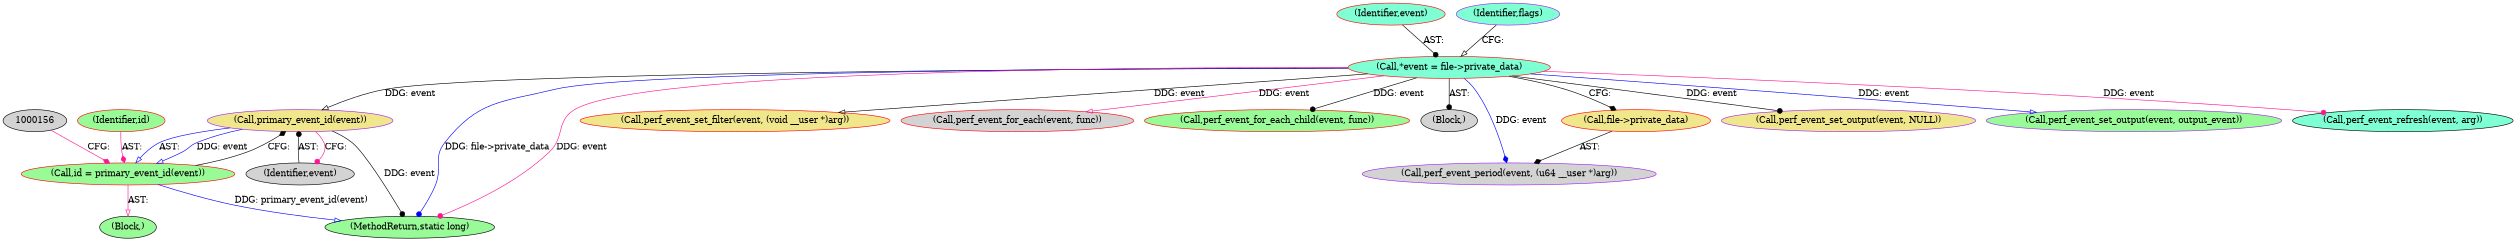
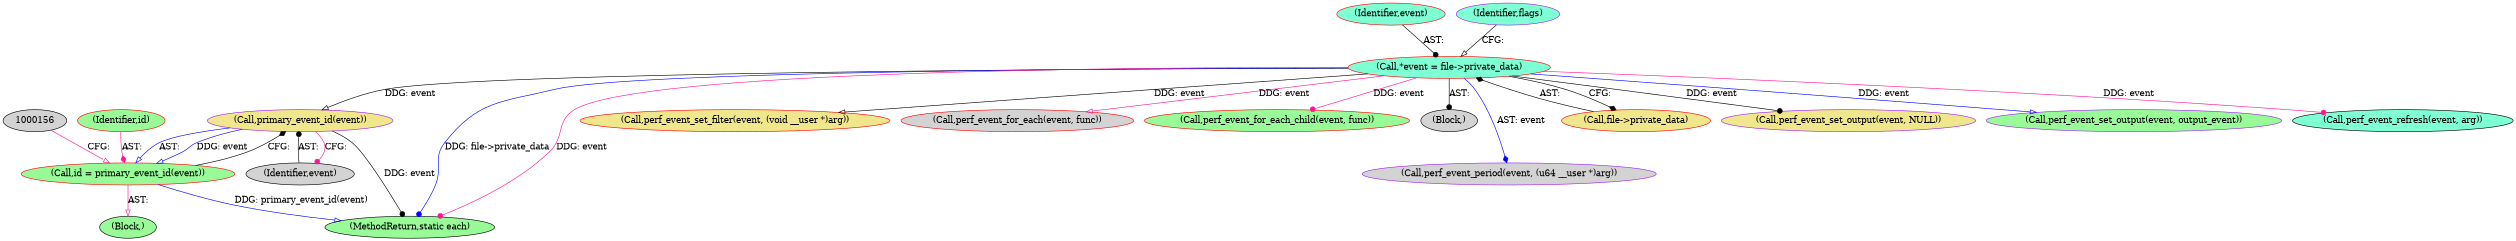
(1366, 93) -> (1366, 93)
(1521, 121) -> (1521, 121)
(77, 145) -> (77, 145)
(1577, 146) -> (1538, 98)
(410, 227) -> (410, 227)
